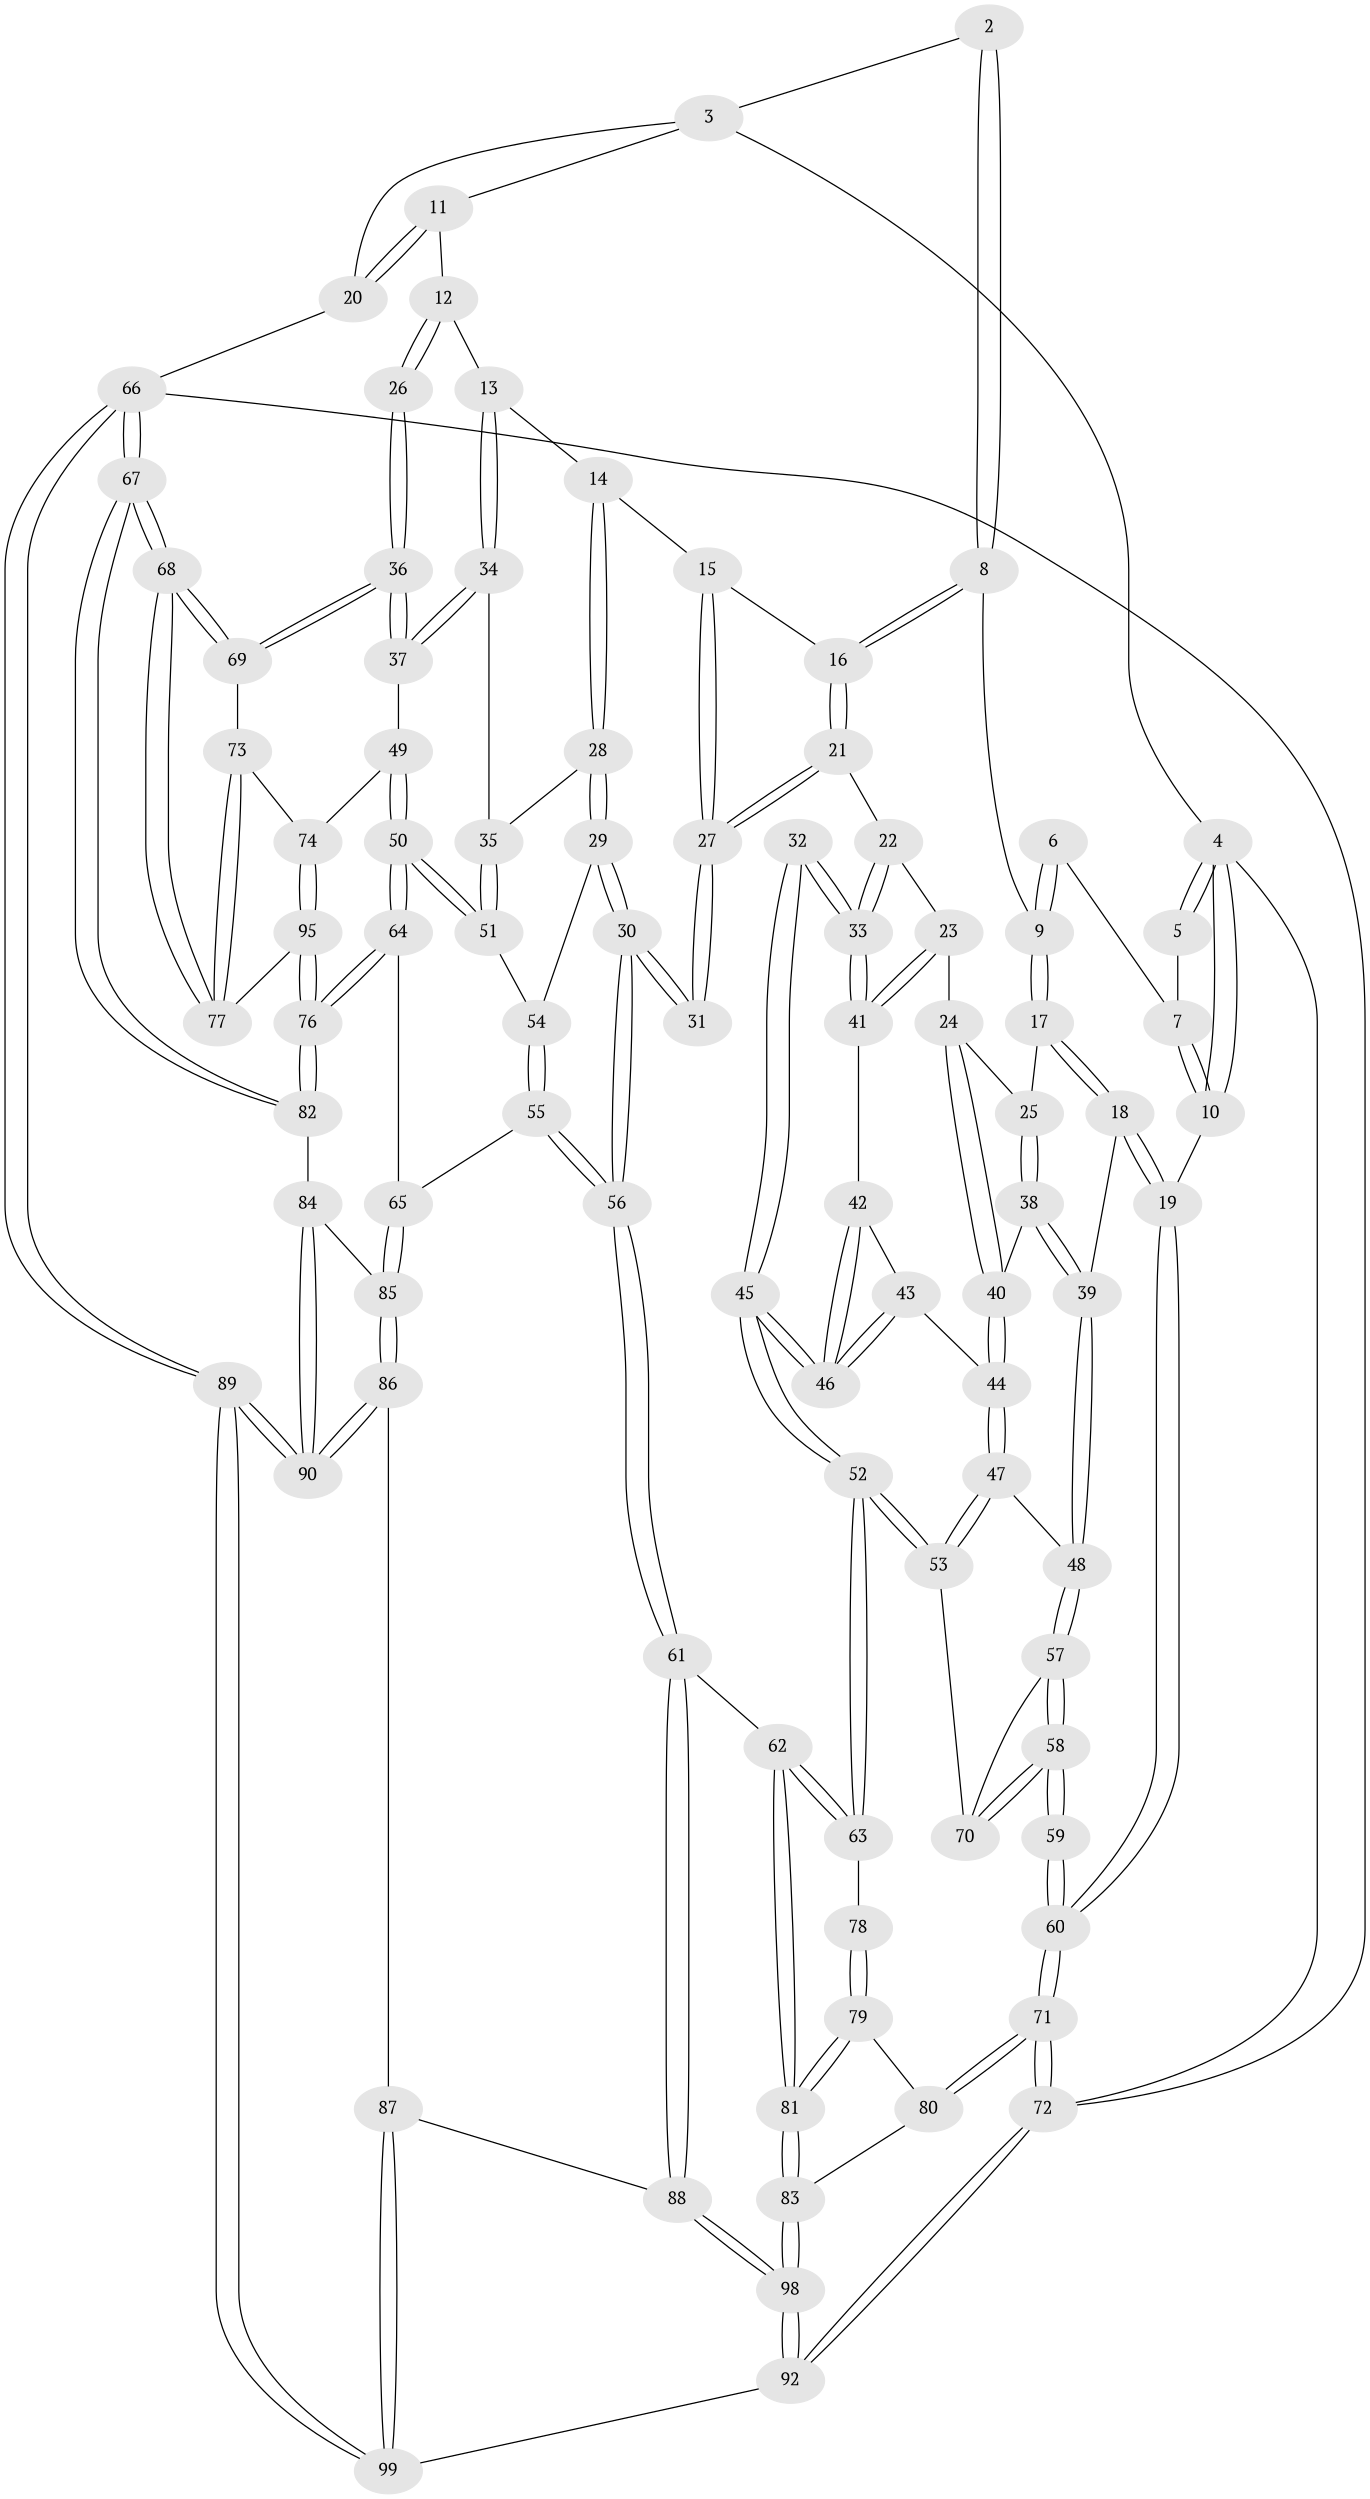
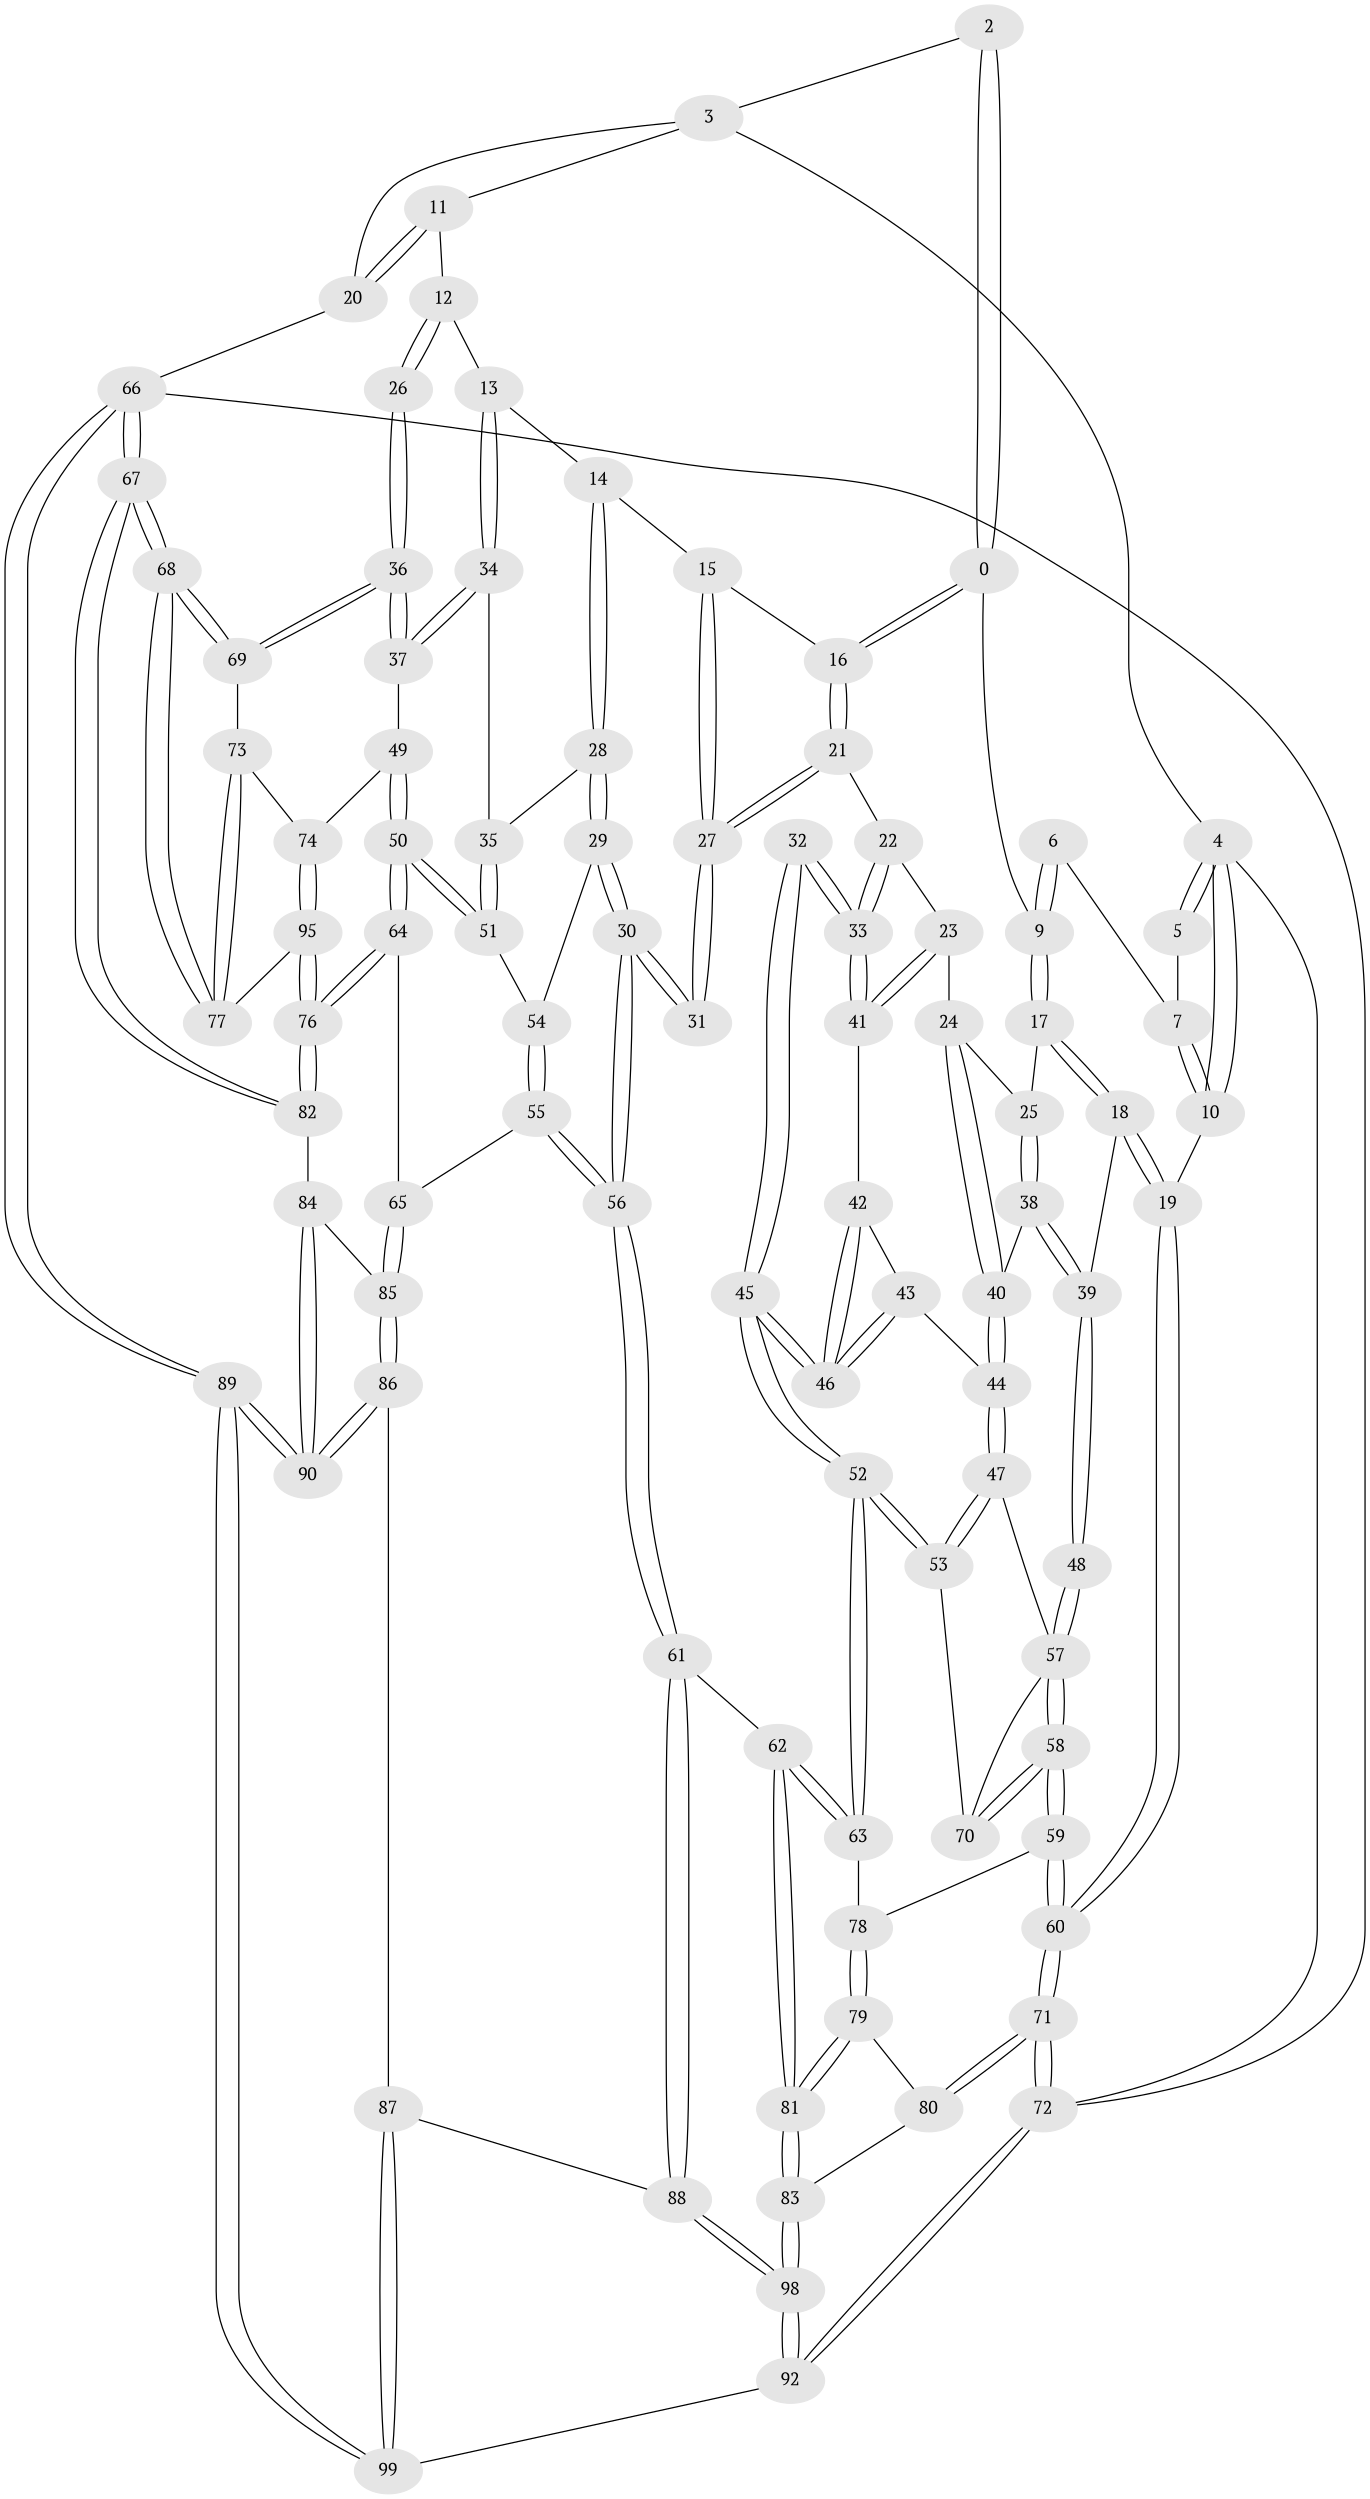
(984, 571) -> (984, 571)
(1037, 1521) -> (1025, 1567)
none -> (958, 1884)
